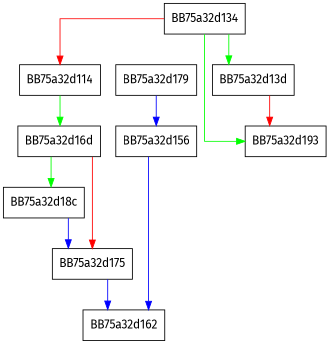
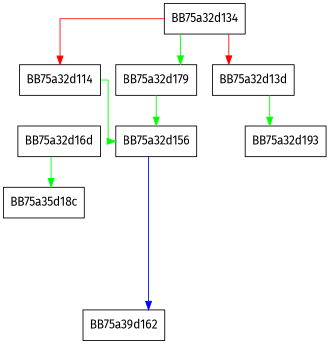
(229, 45) -> (229, 45)
(205, 104) -> (180, 45)
(60, 106) -> (108, 107)
(156, 106) -> (156, 106)
(270, 106) -> (270, 106)
(44, 203) -> (44, 203)
(92, 264) -> none
(124, 325) -> (124, 325)
